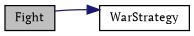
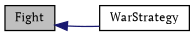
(71, 10) -> (84, 26)
